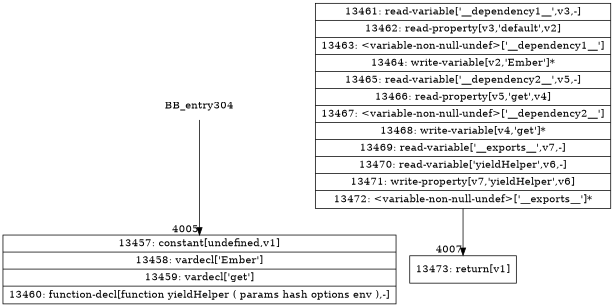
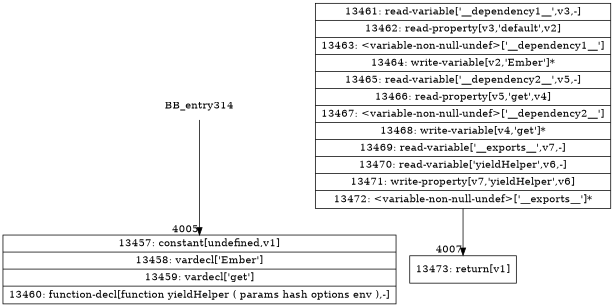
(200, 106) -> (200, 106)
